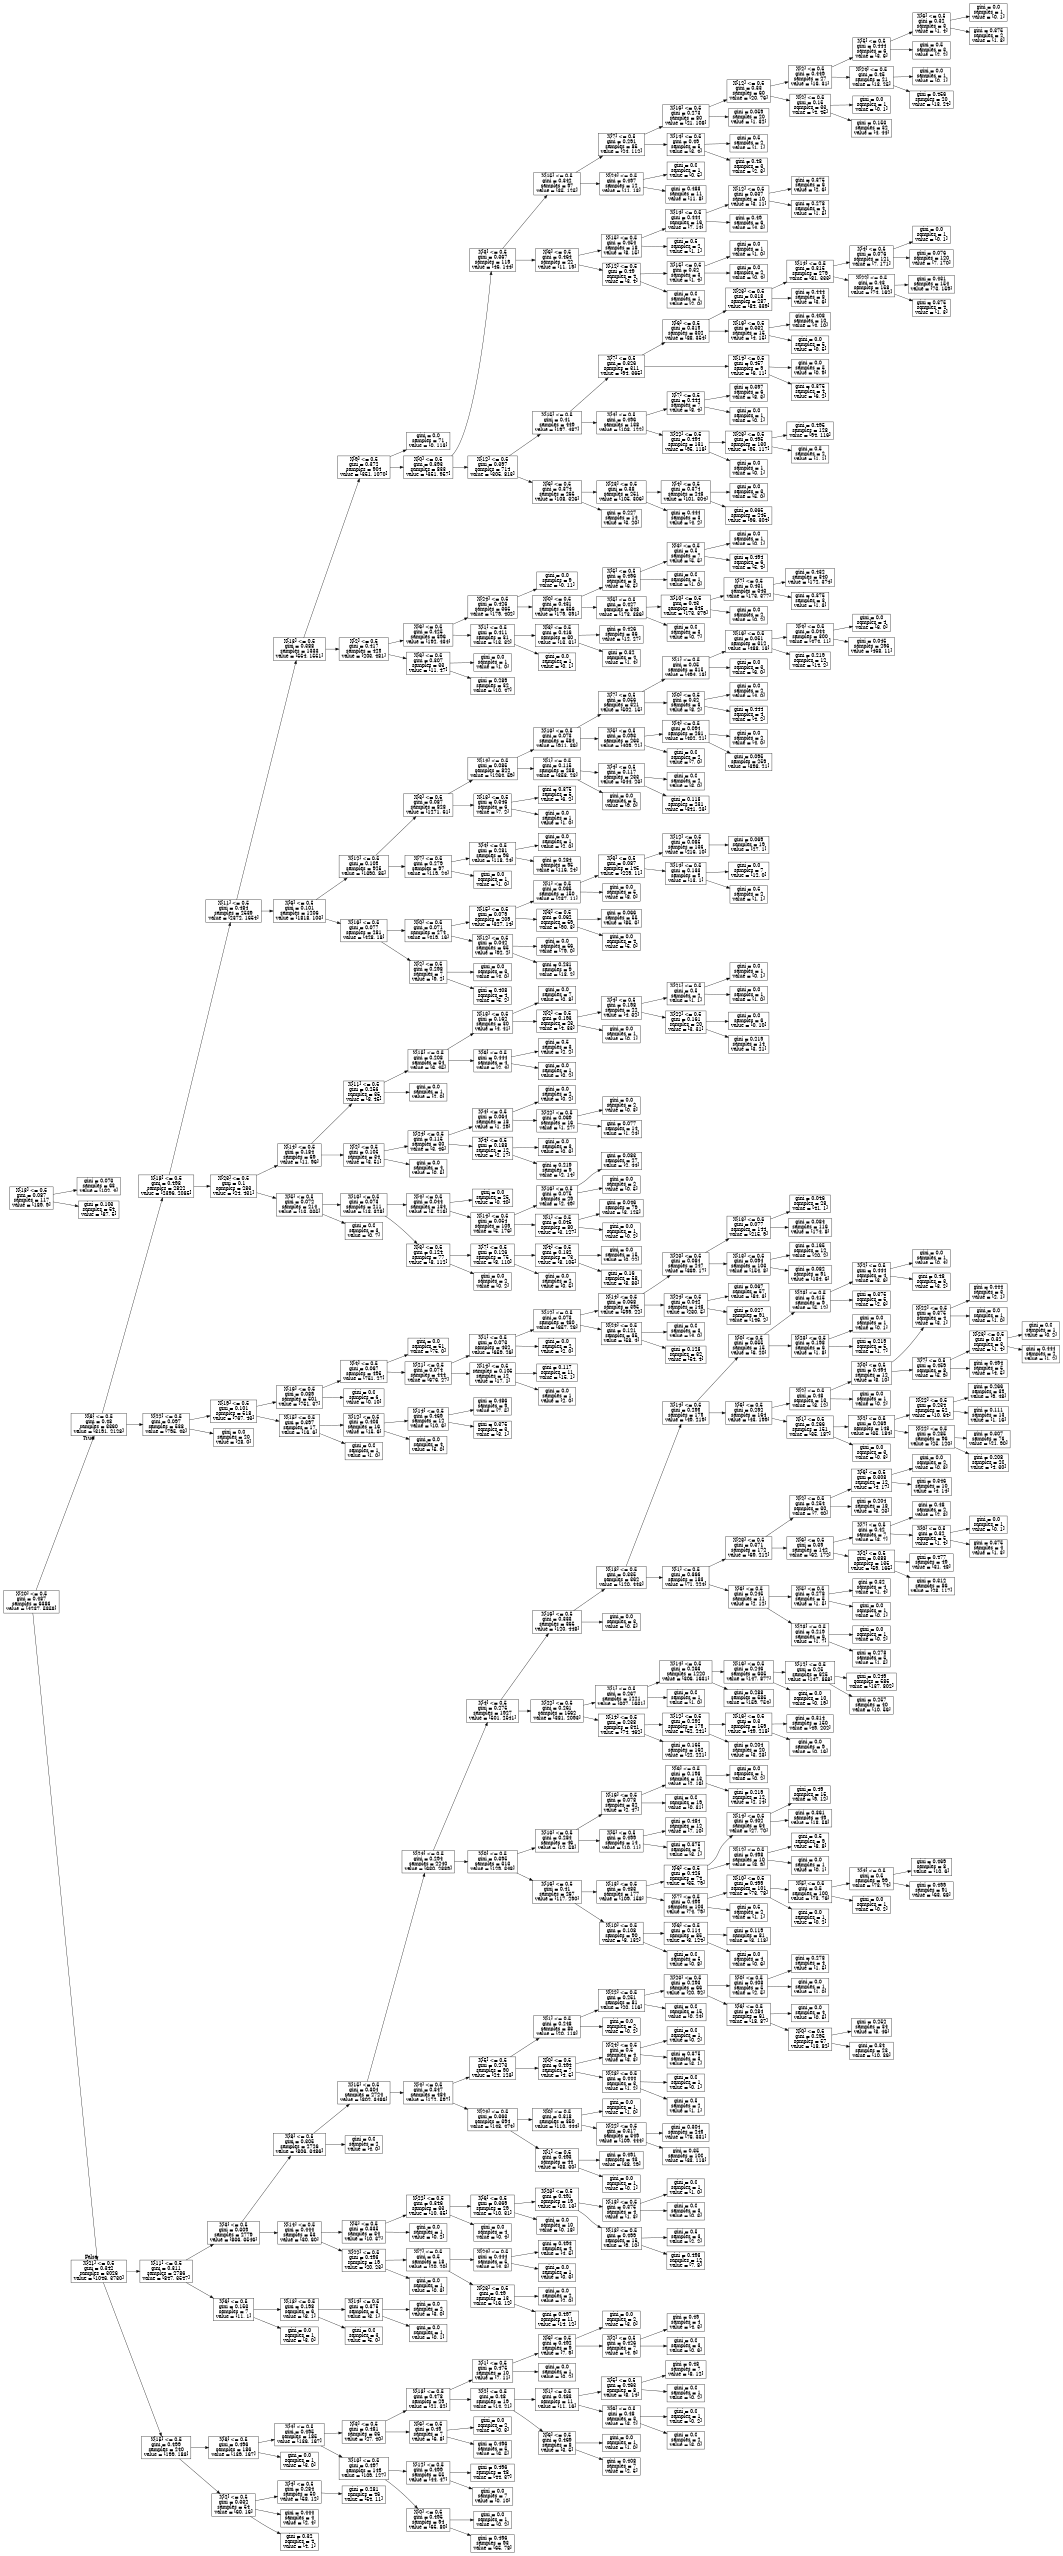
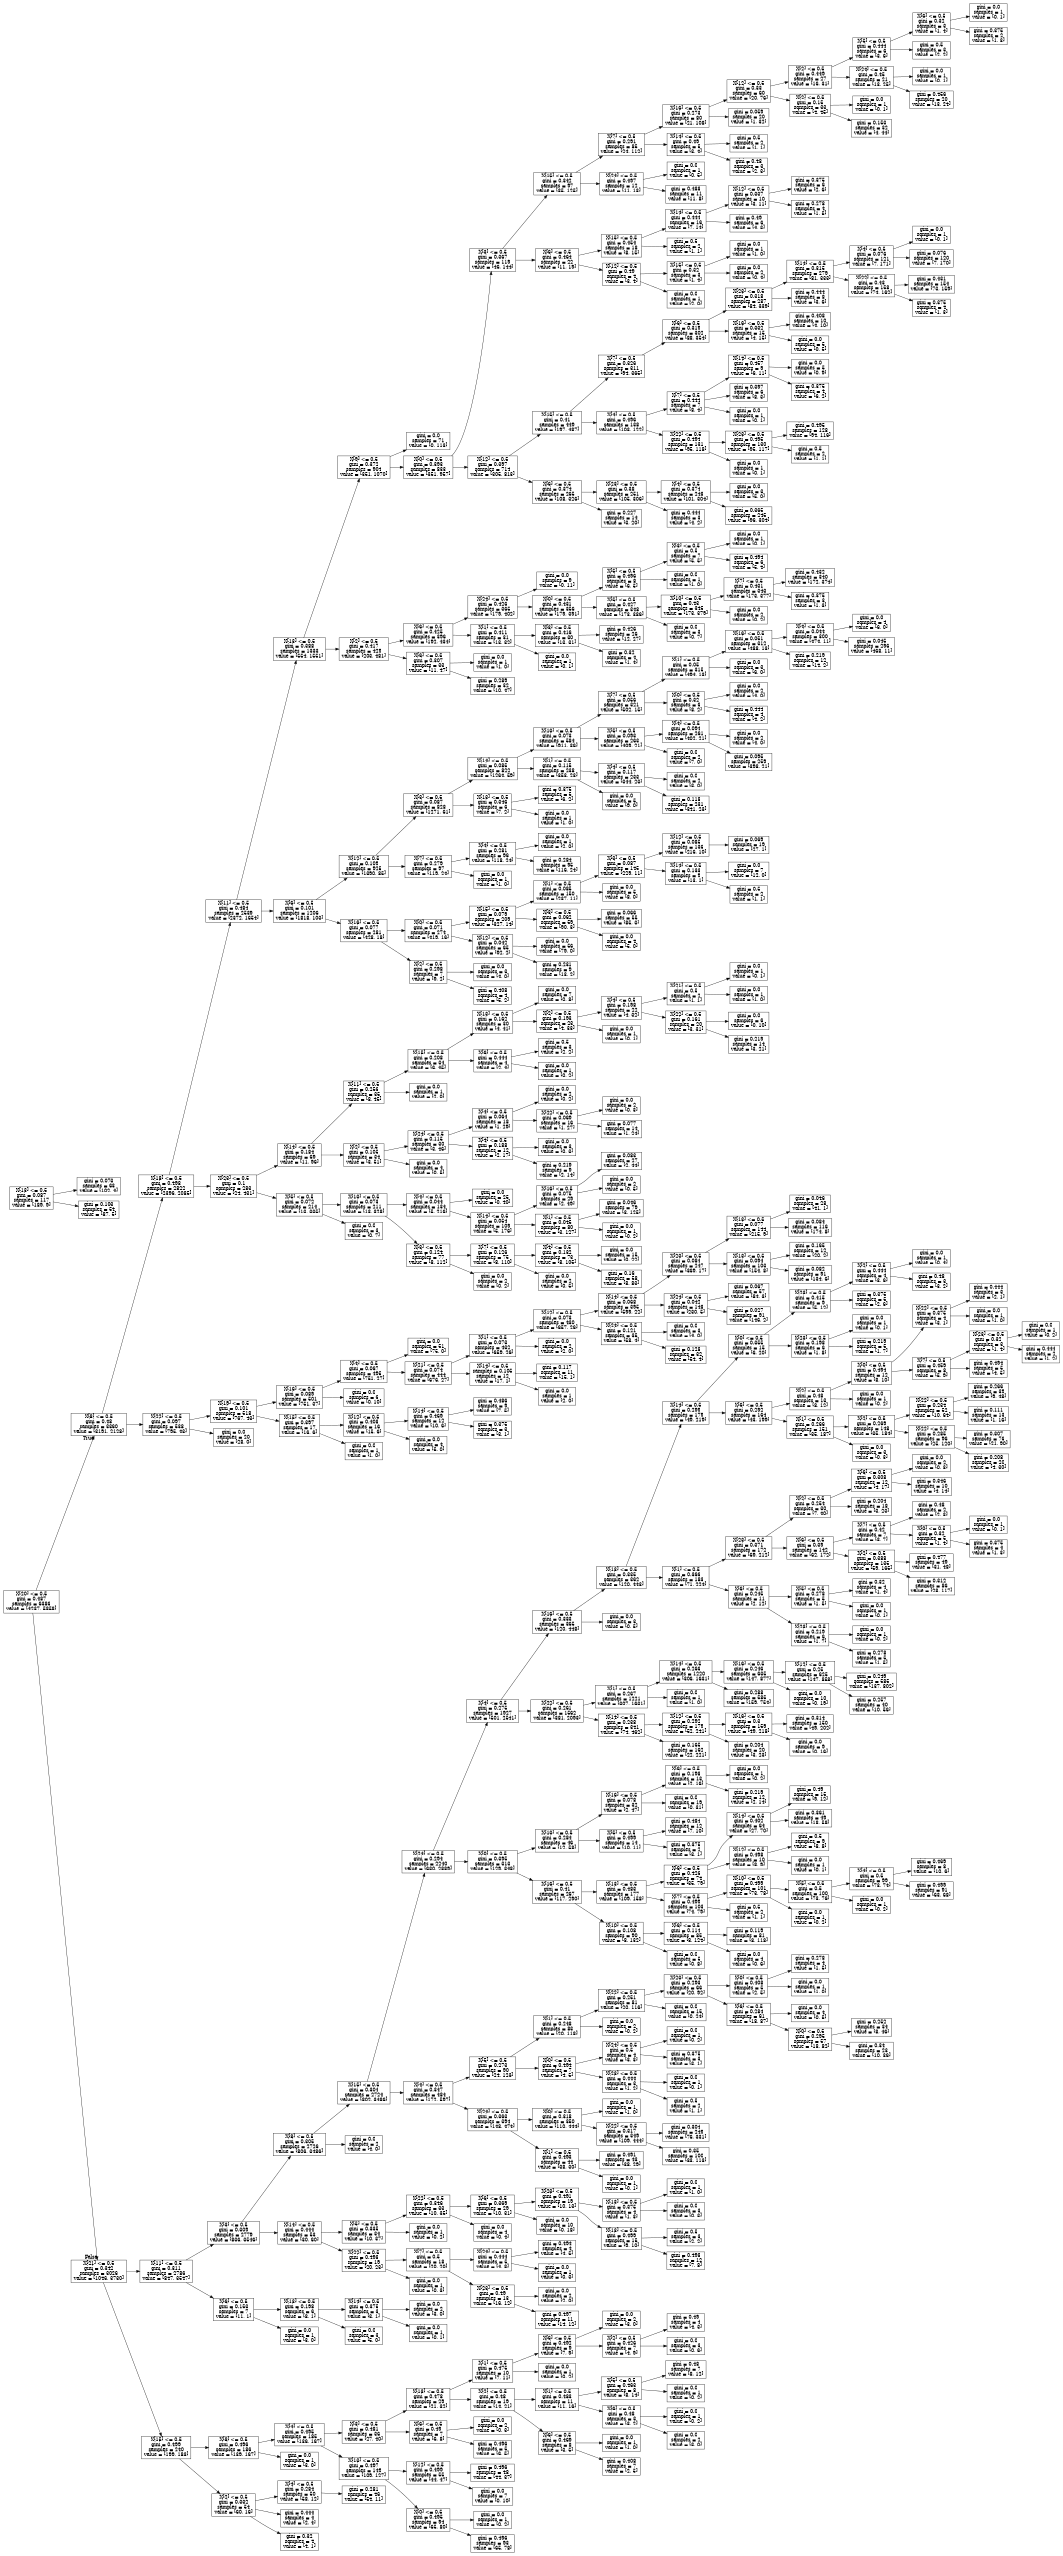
(685, 366) -> (715, 386)
(621, 635) -> (621, 635)
